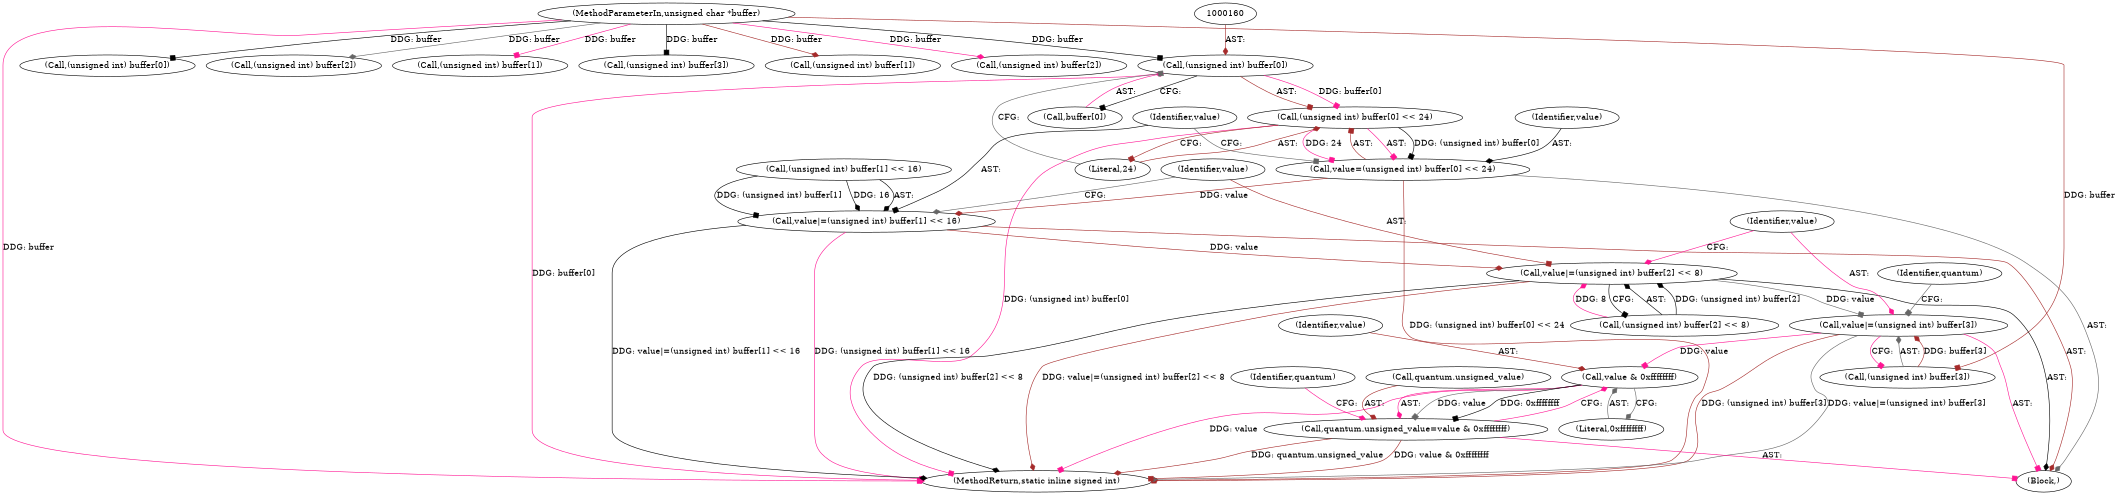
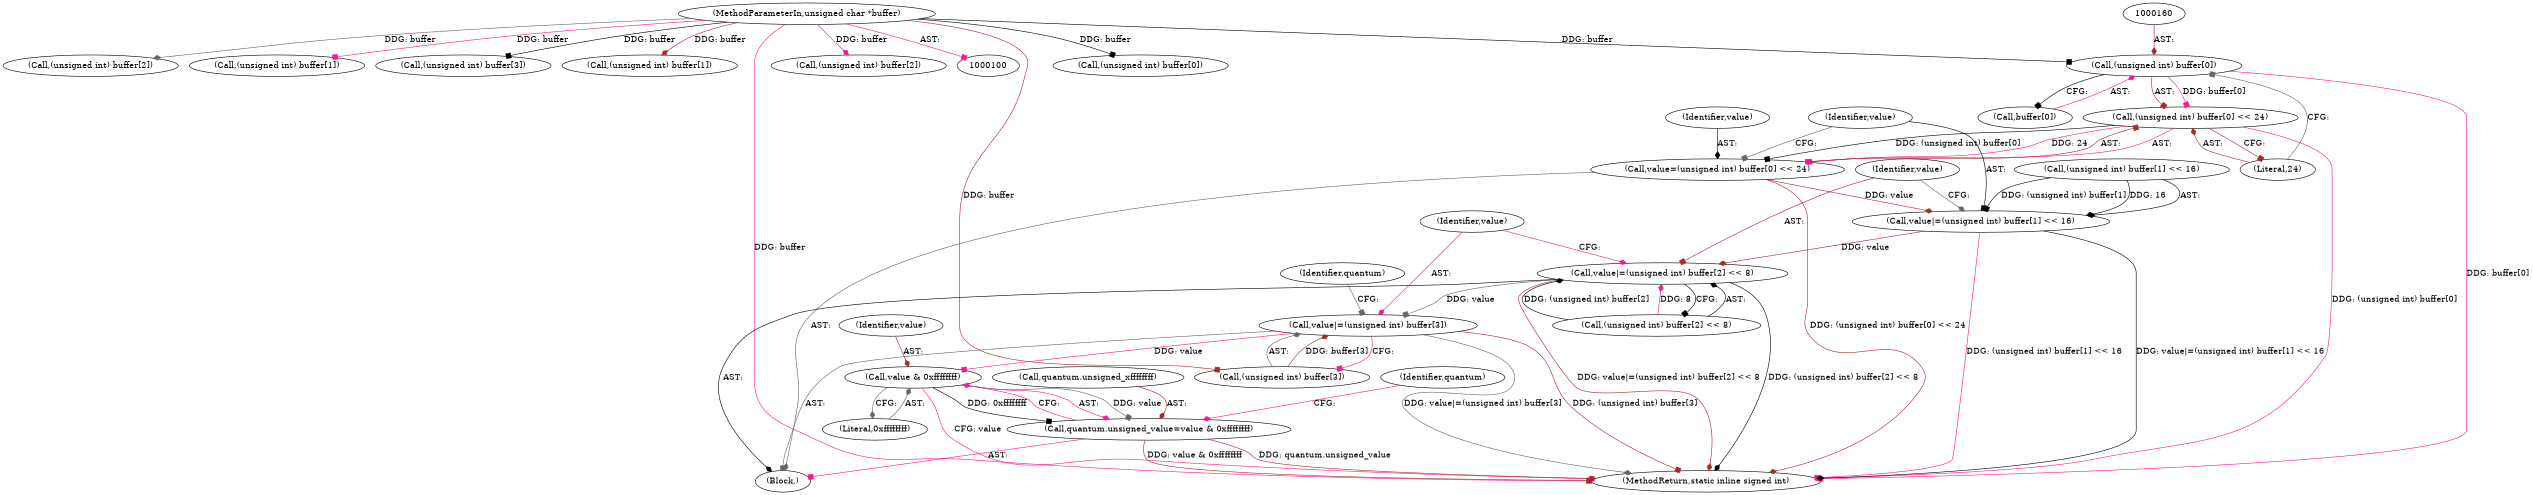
none -> (988, 66)
(1606, 249) -> none
(1458, 377) -> (1088, 377)
(2008, 392) -> (998, 349)
(1234, 429) -> (978, 429)
